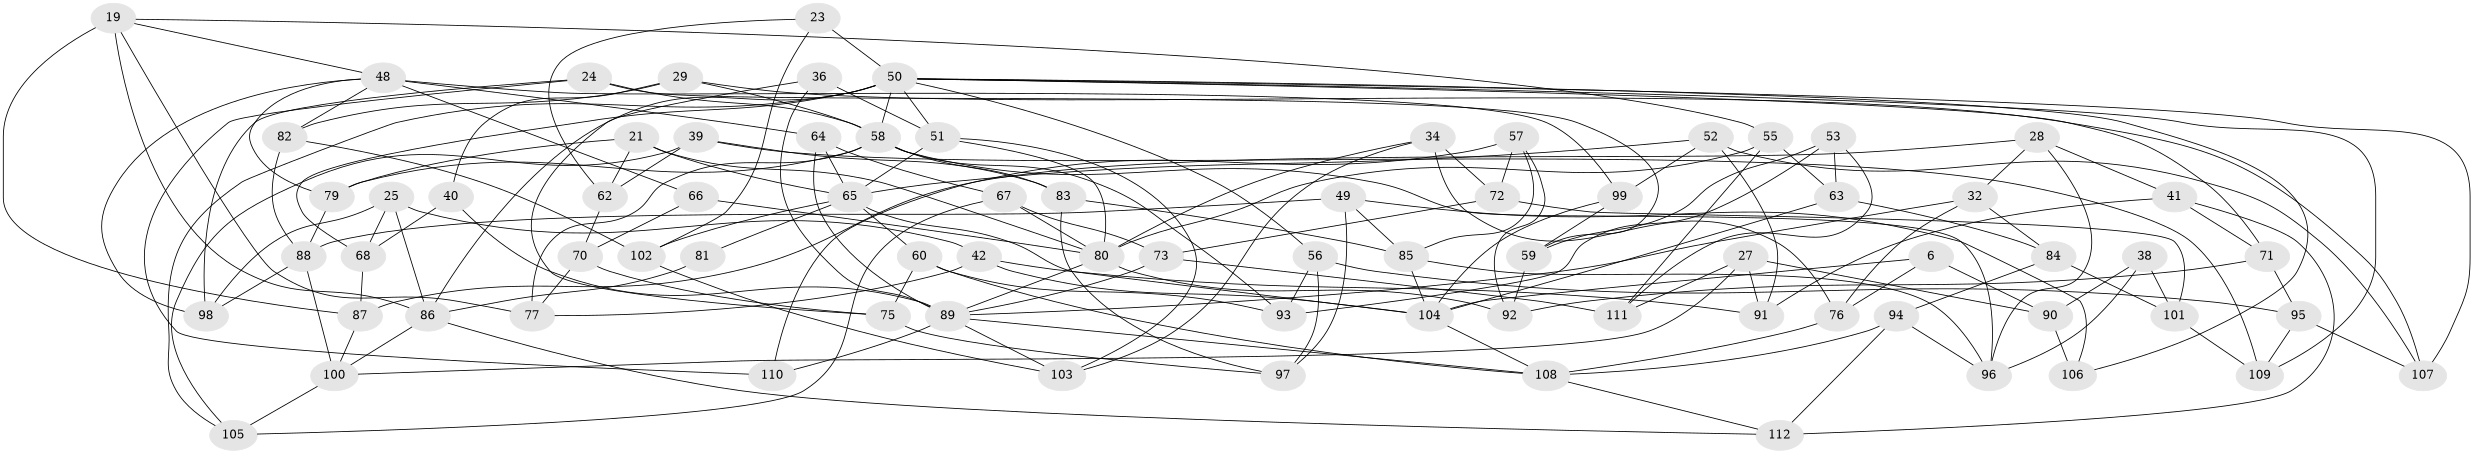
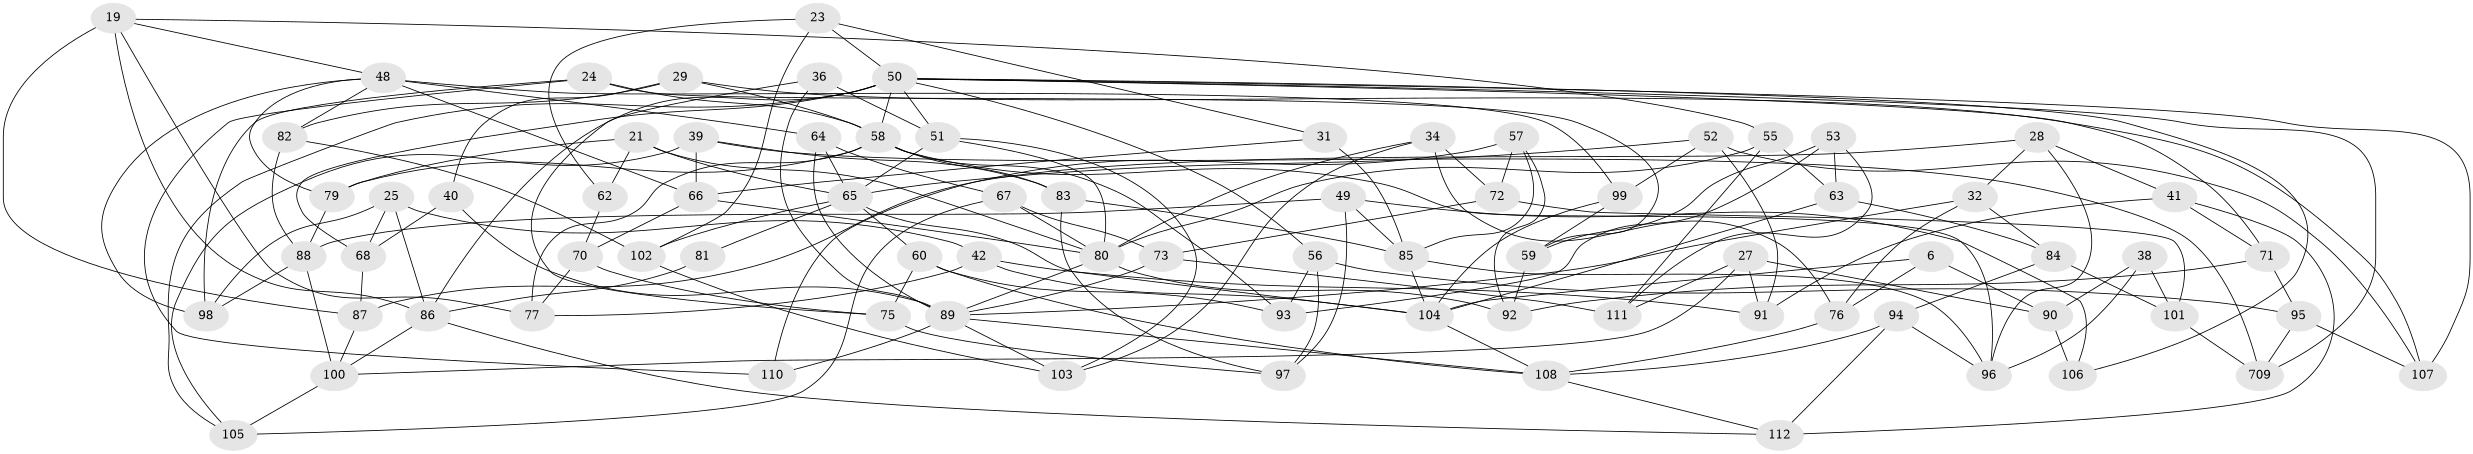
none -> (1324, 137)
(654, 165) -> (696, 167)
(2260, 376) -> (2260, 376)
